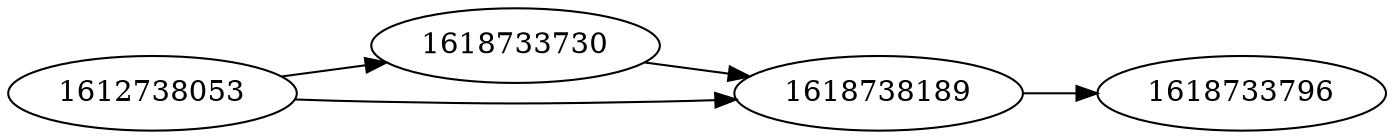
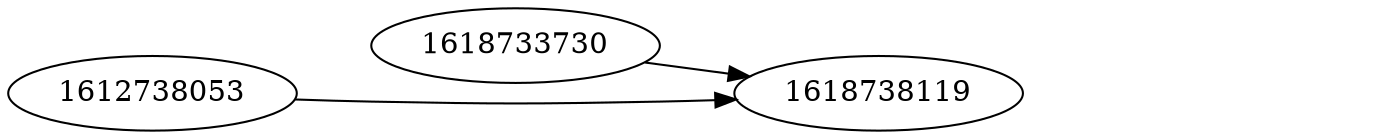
(324, 71) -> none
(879, 93) -> (879, 93)
(1242, 93) -> none
